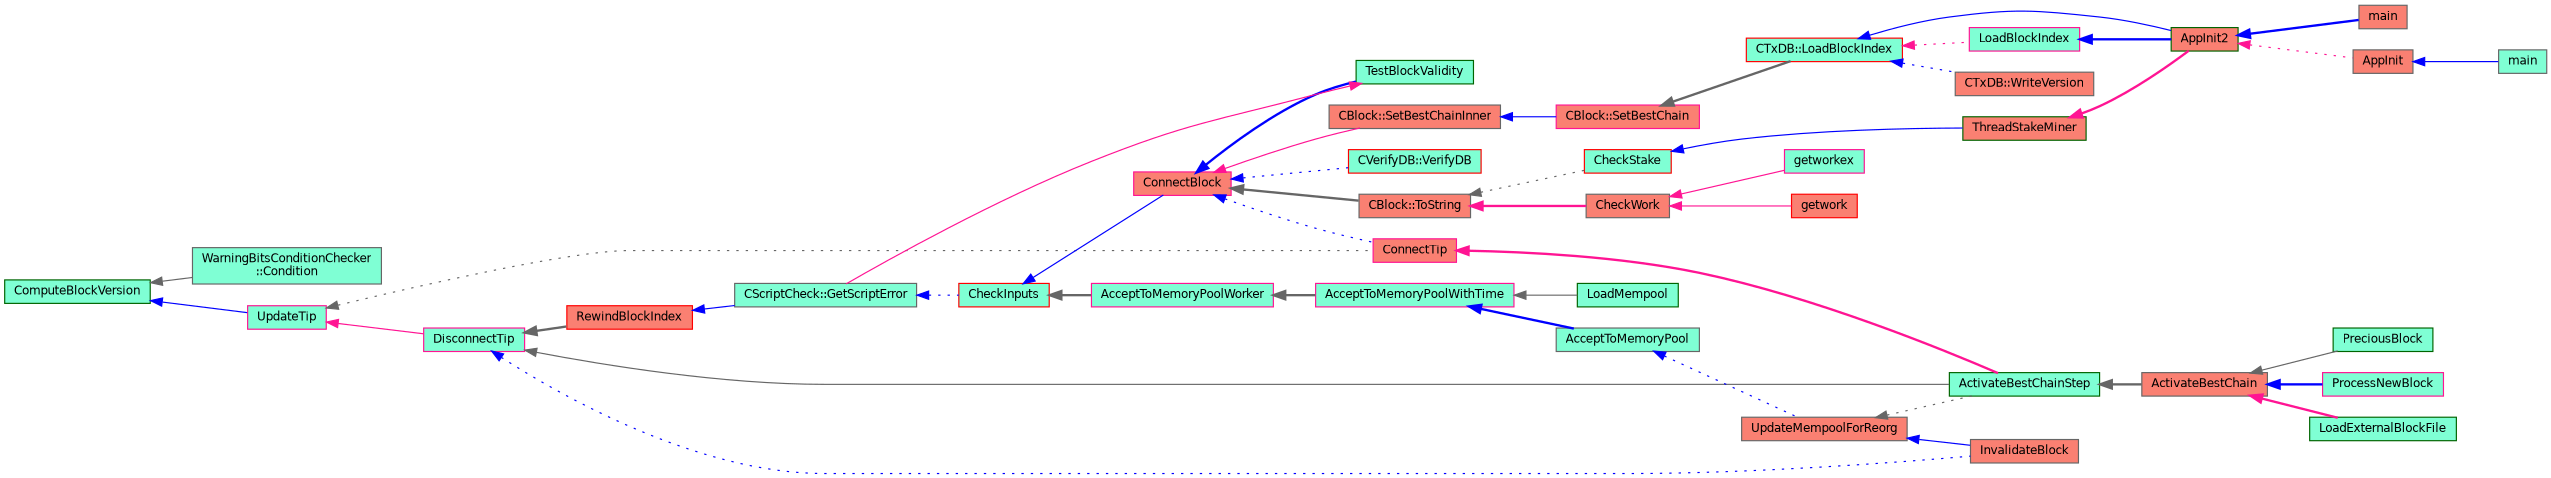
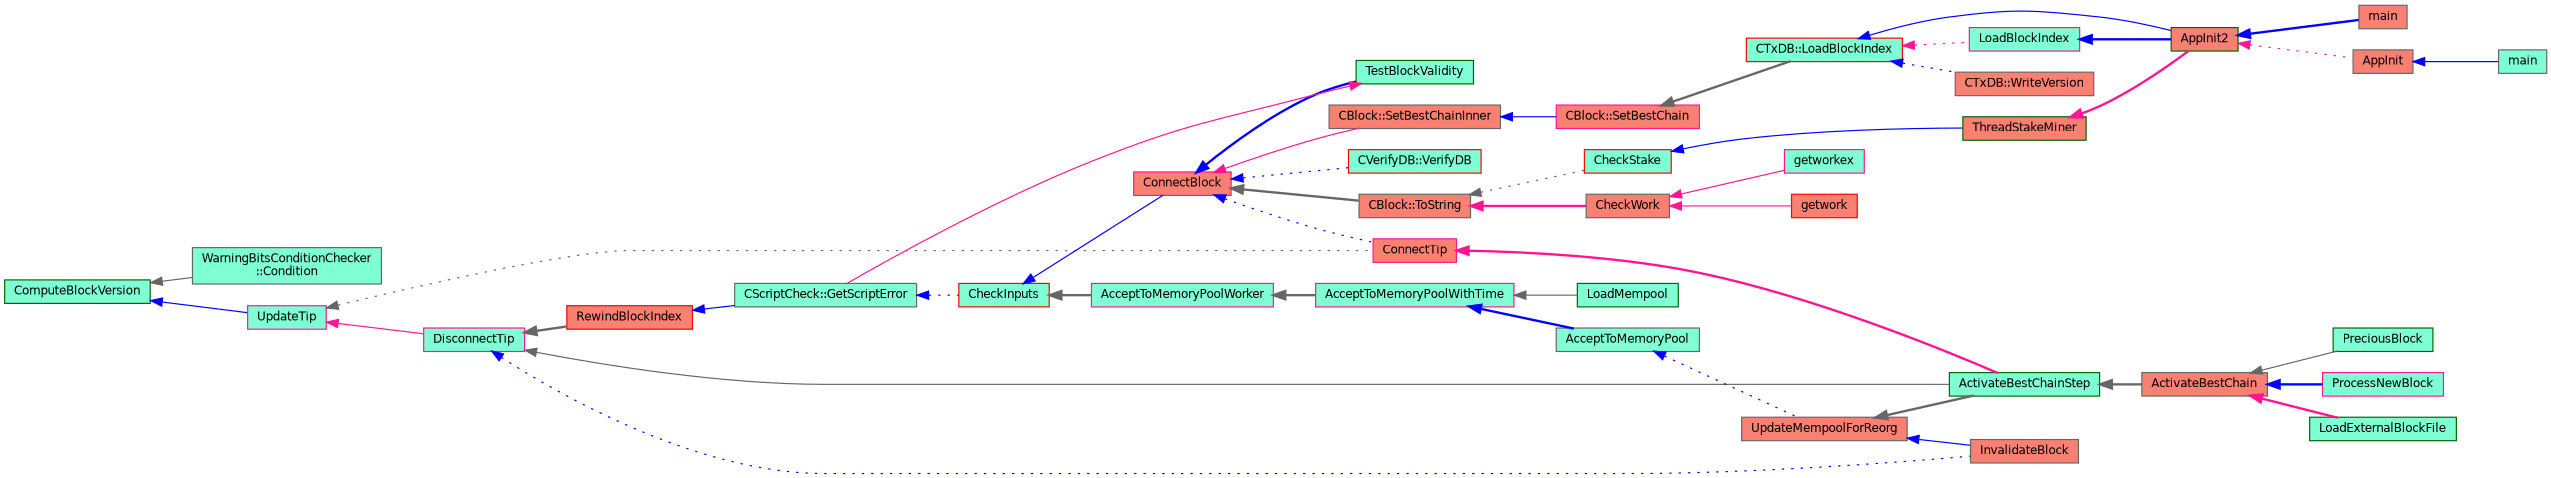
(1930, 405) -> (1930, 405)
